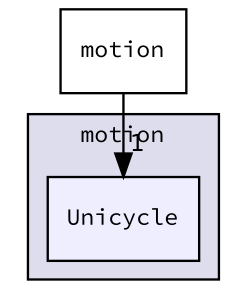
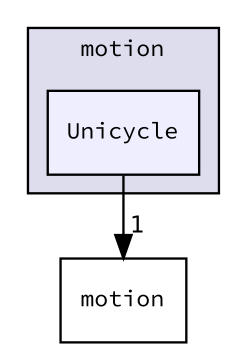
(123, 128) -> (123, 208)
